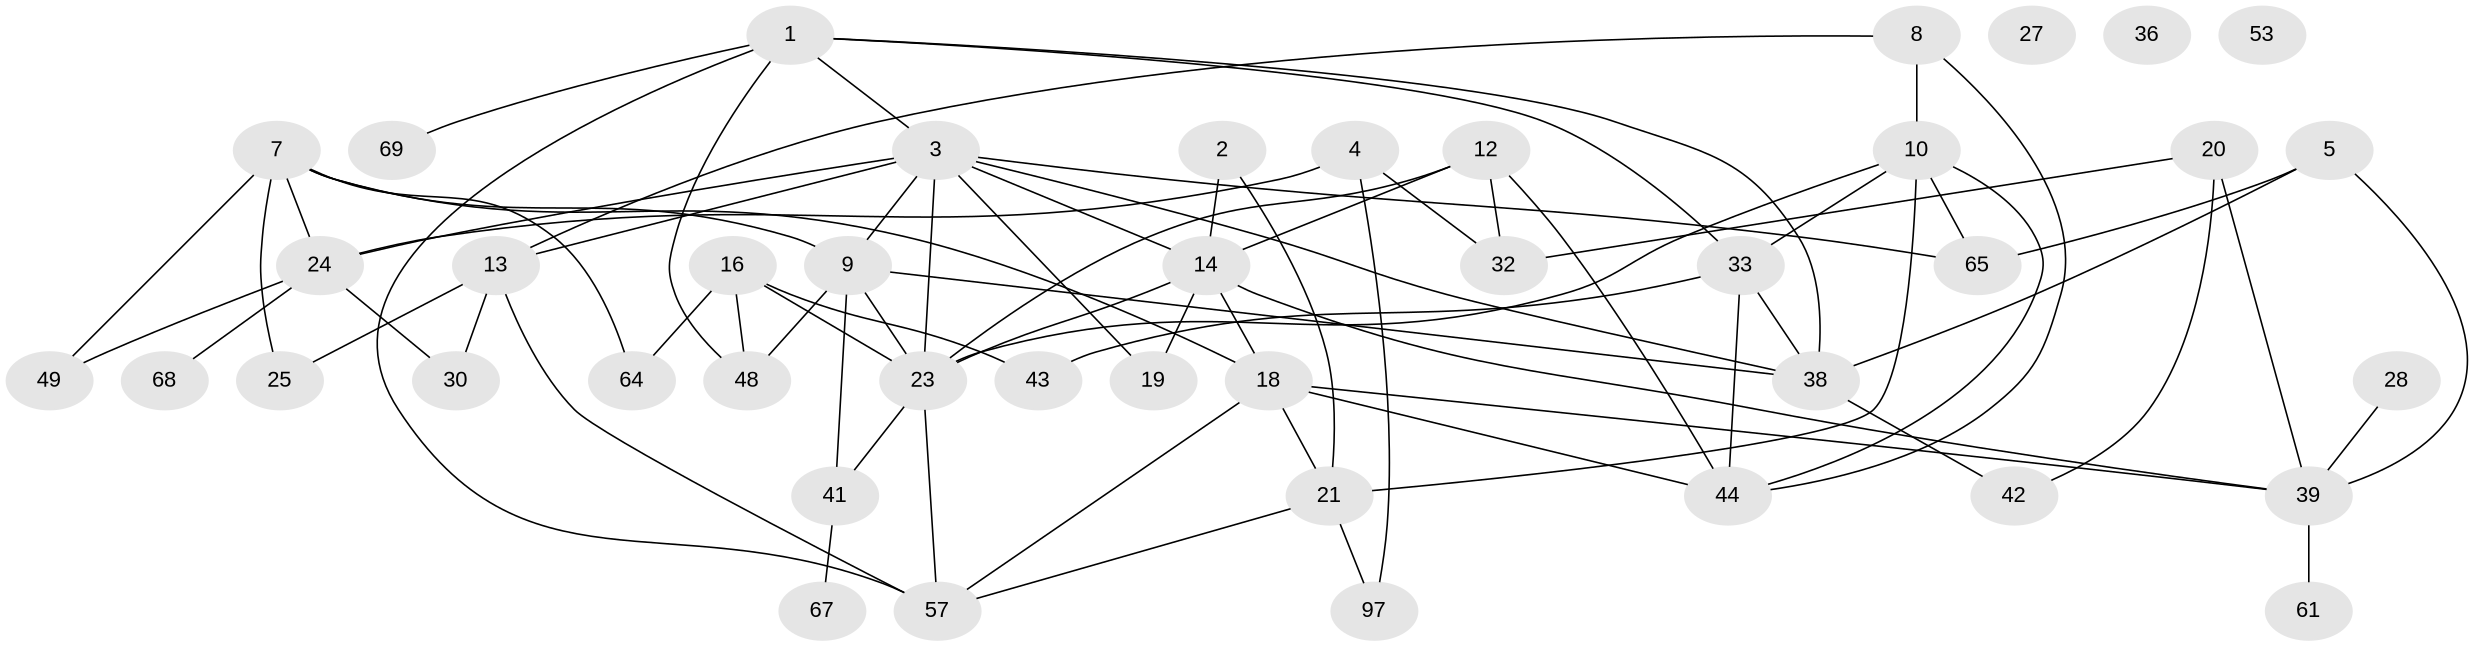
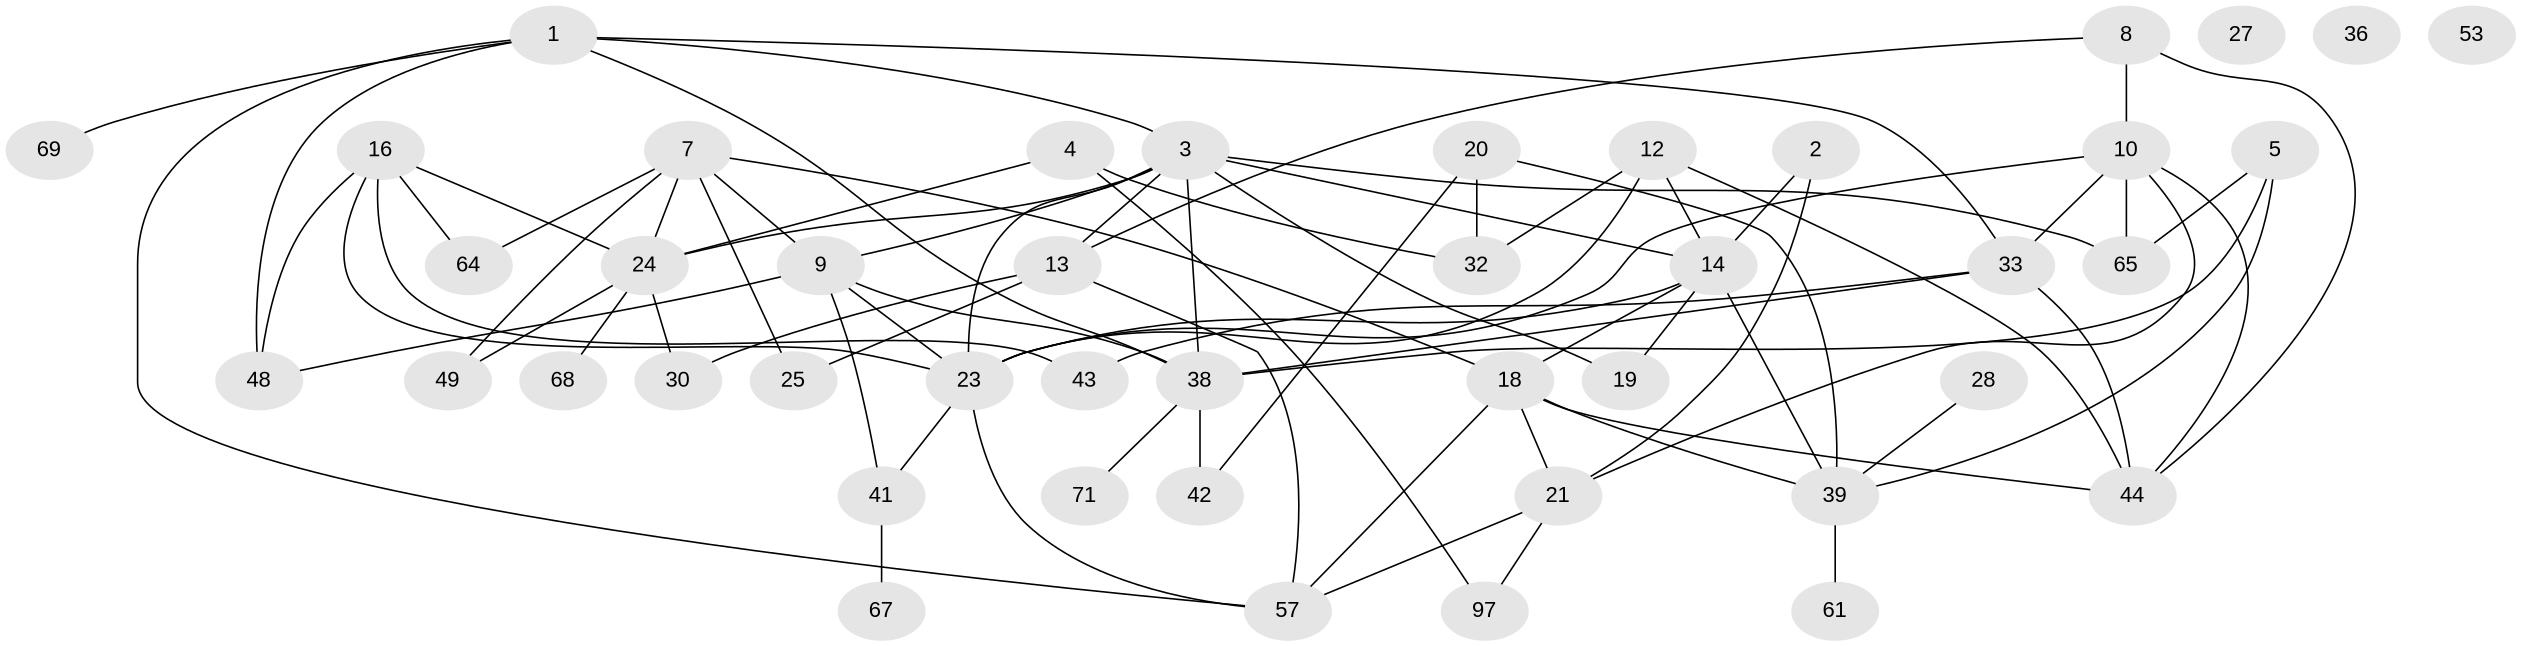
none -> (513, 208)
none -> (1085, 496)
